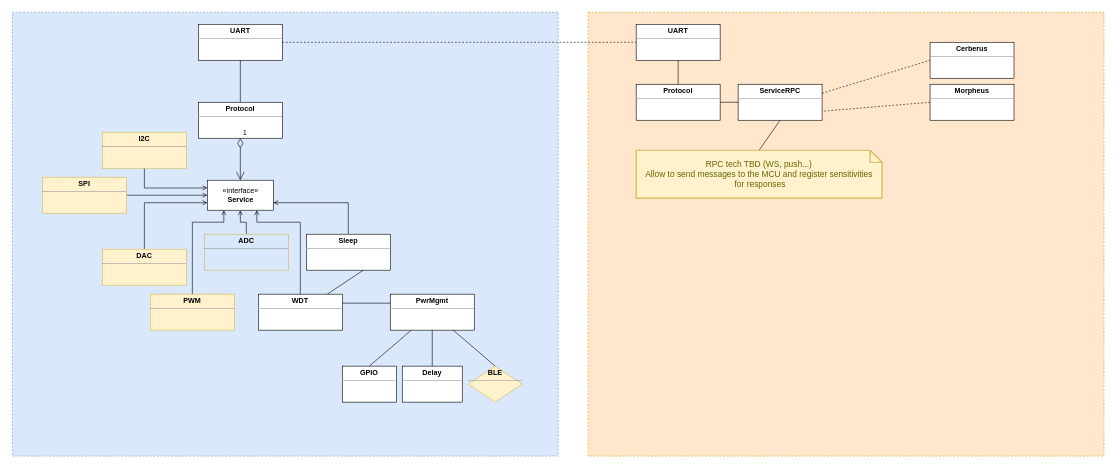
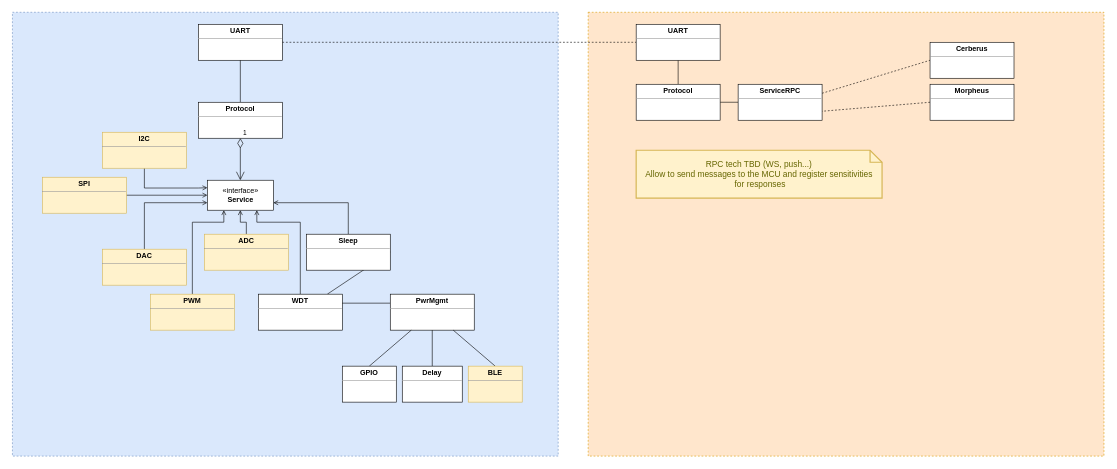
(770, 135) -> none
(246, 252) -> (246, 252)
(495, 384) -> (495, 384)
